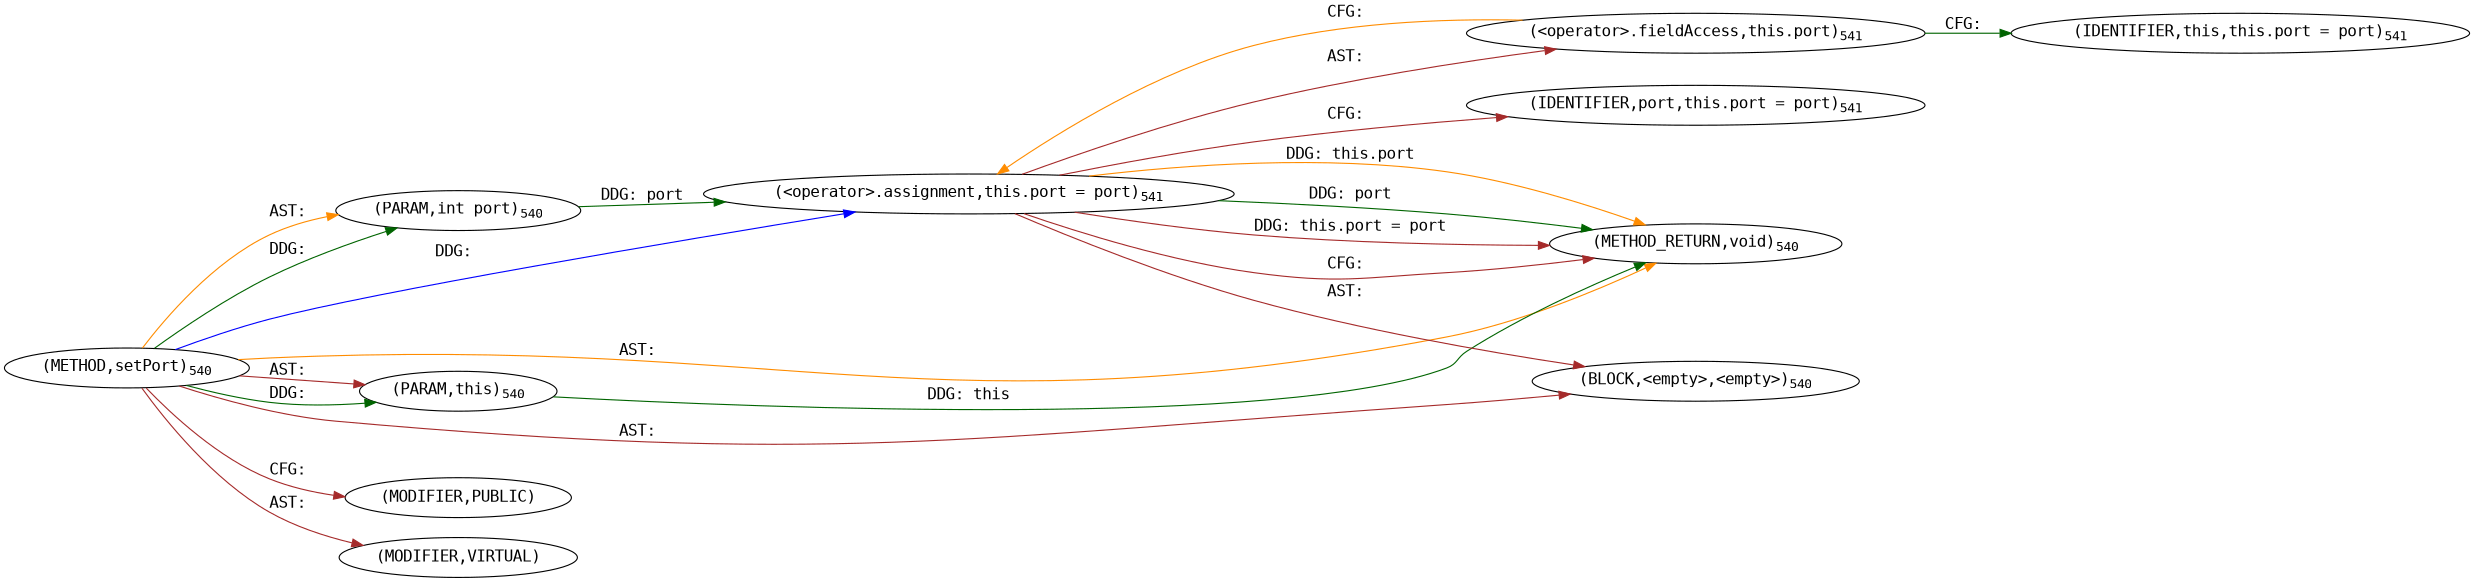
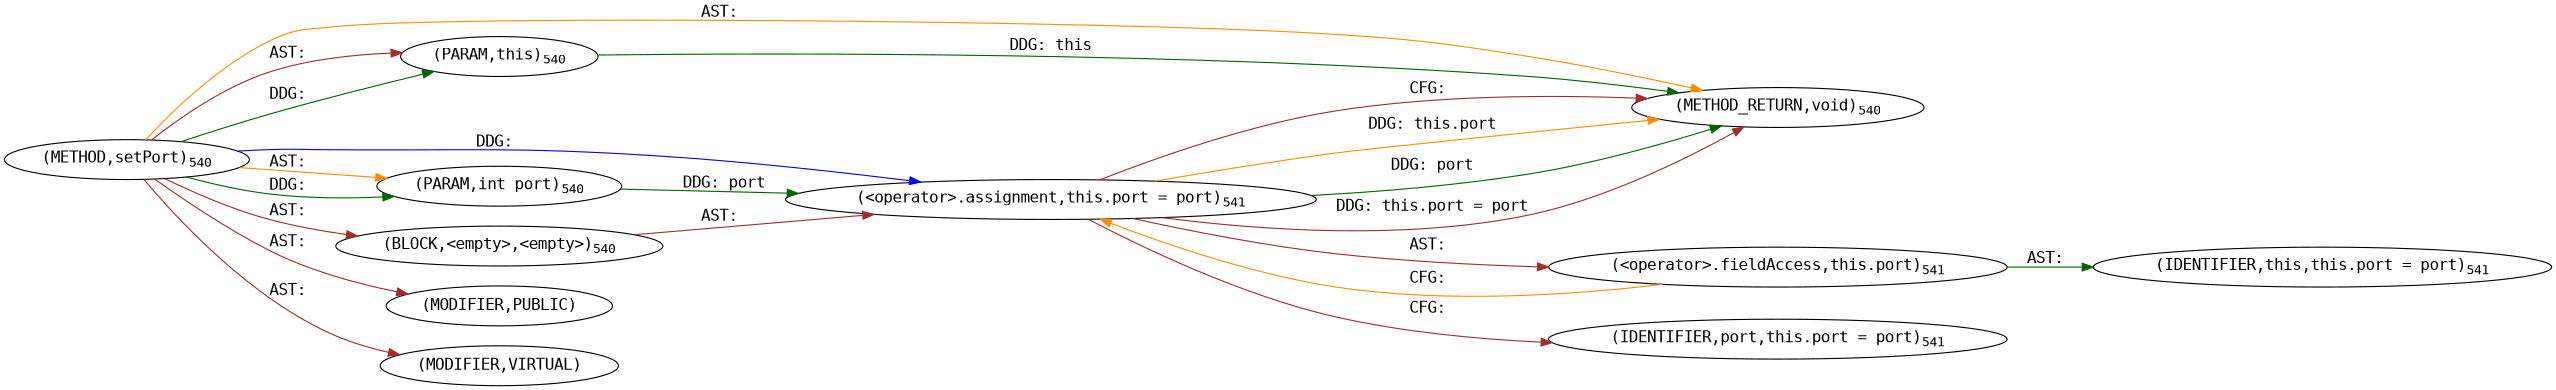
(1968, 25) -> (2050, 259)
(1289, 309) -> (748, 225)
(293, 470) -> (293, 242)
